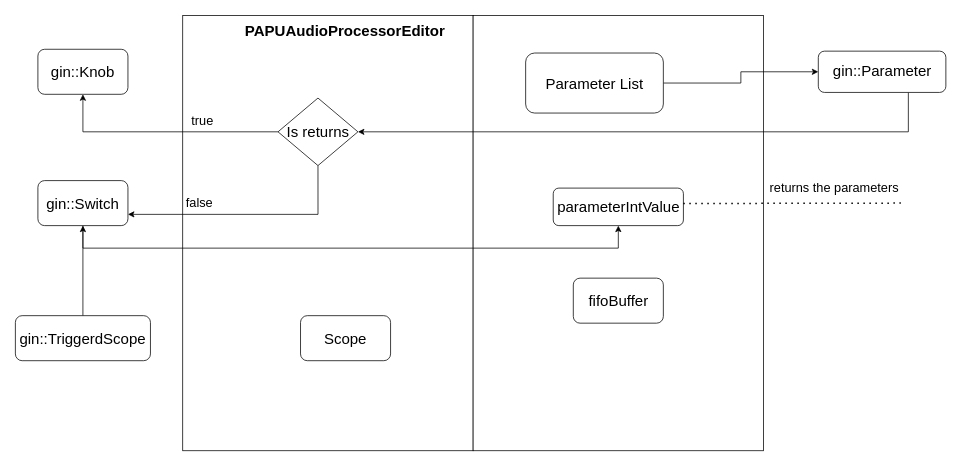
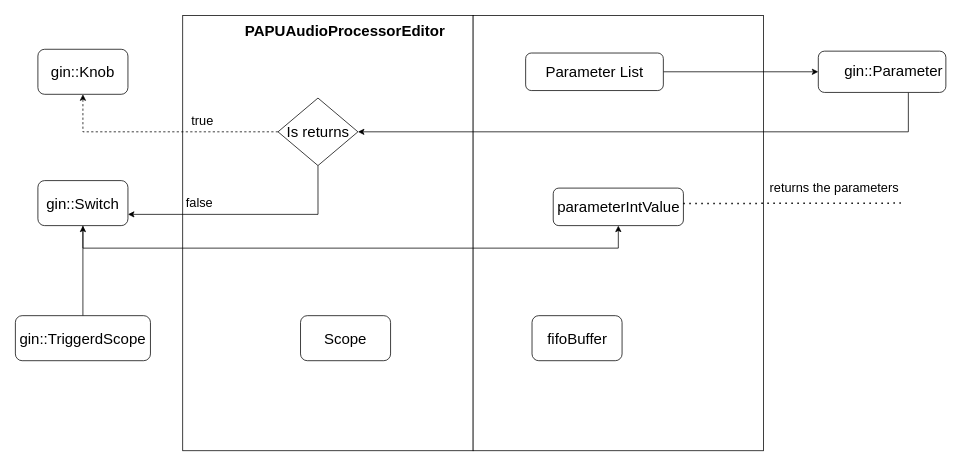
(882, 70) -> (893, 70)
(594, 83) -> (594, 72)
(165, 132) -> (165, 132)
(618, 300) -> (577, 338)
